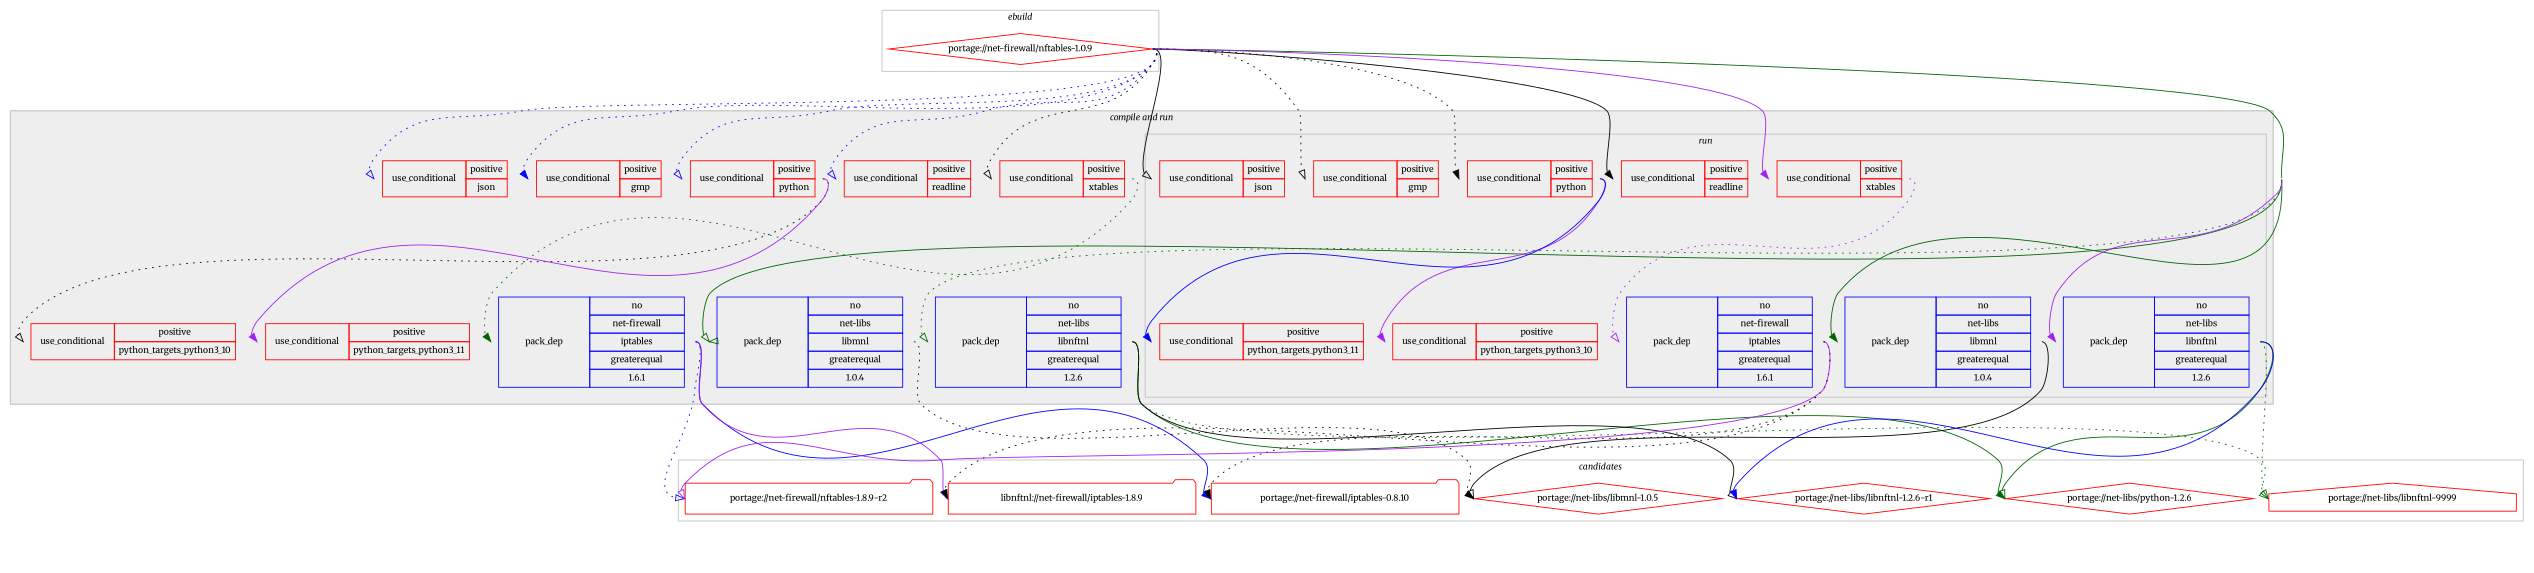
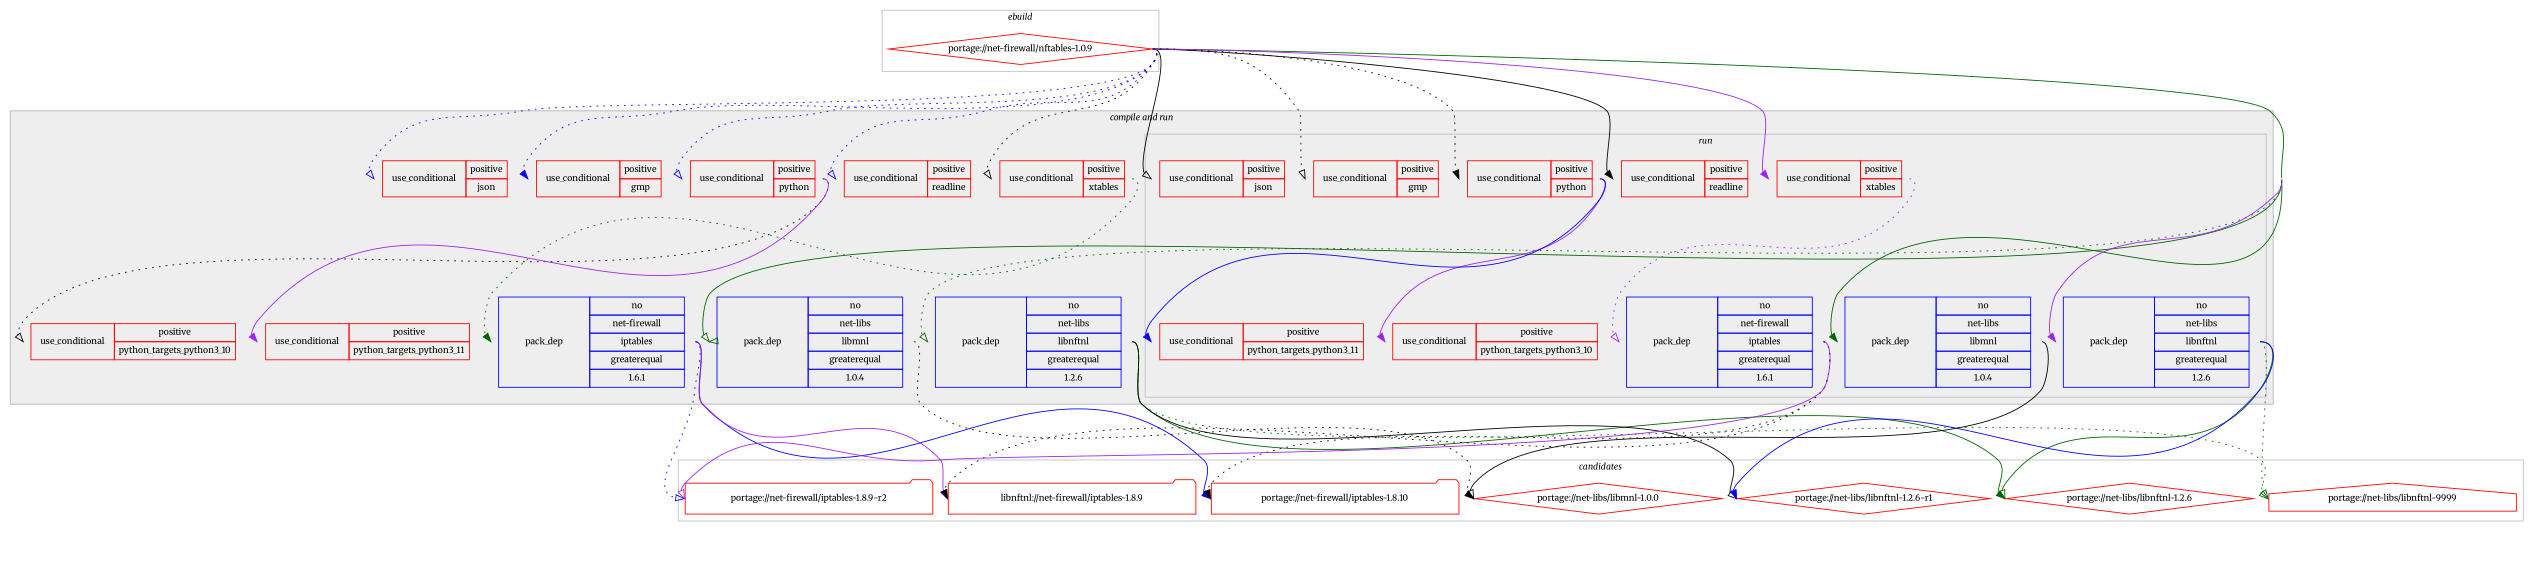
(809, 499) -> (809, 499)
(1335, 499) -> (1335, 499)
(1598, 499) -> (1598, 499)
(2130, 499) -> (2130, 499)
